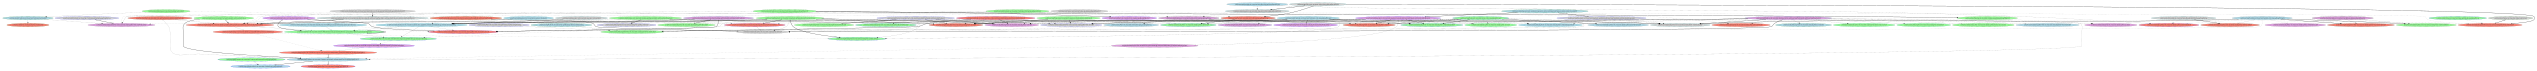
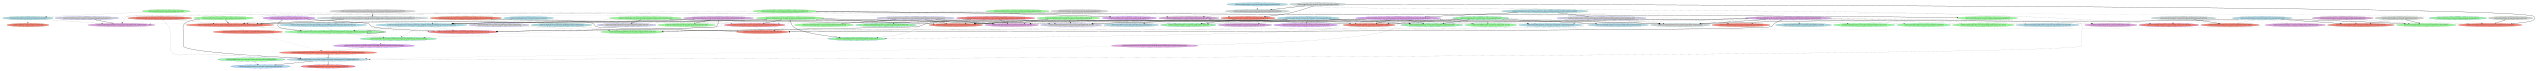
(581, 18) -> none
none -> (2399, 18)
(763, 32) -> (763, 32)
